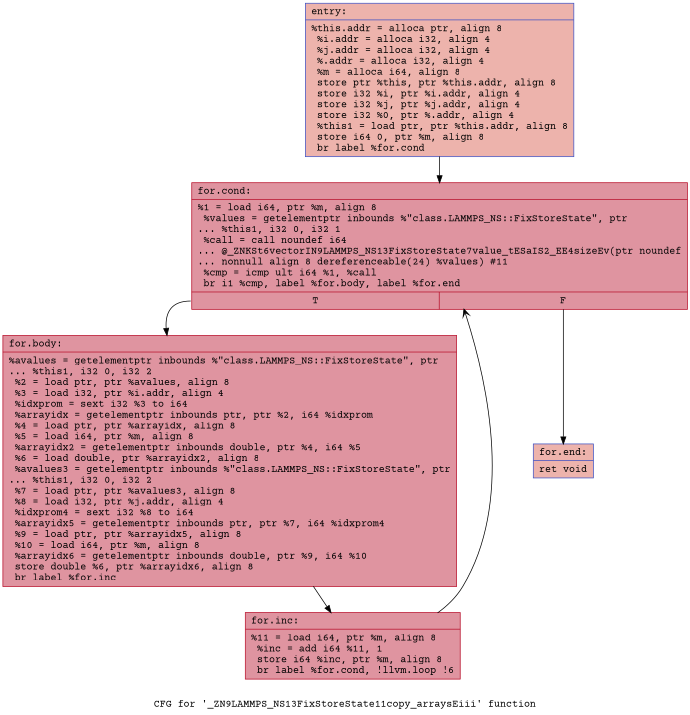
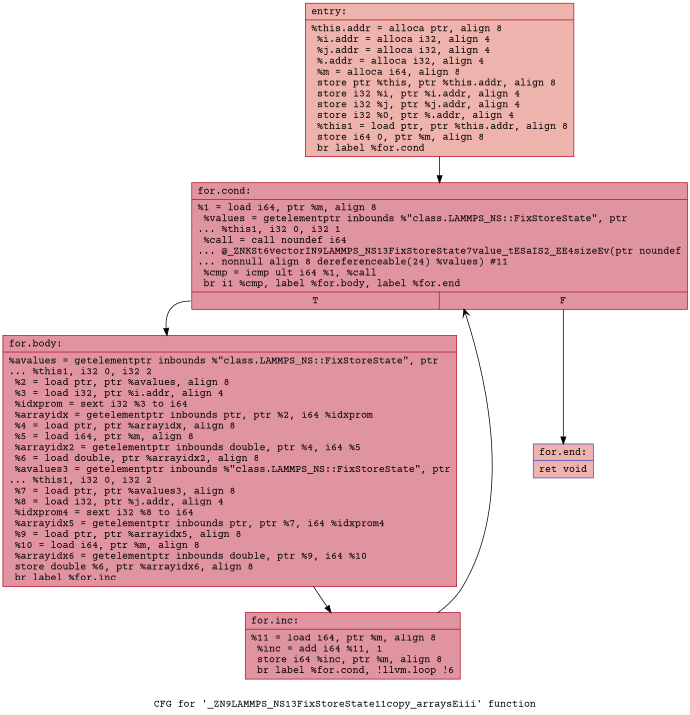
(440, 80) -> (440, 80)
